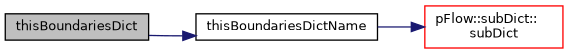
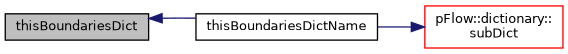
(494, 27) -> (494, 27)
(166, 36) -> (179, 18)
